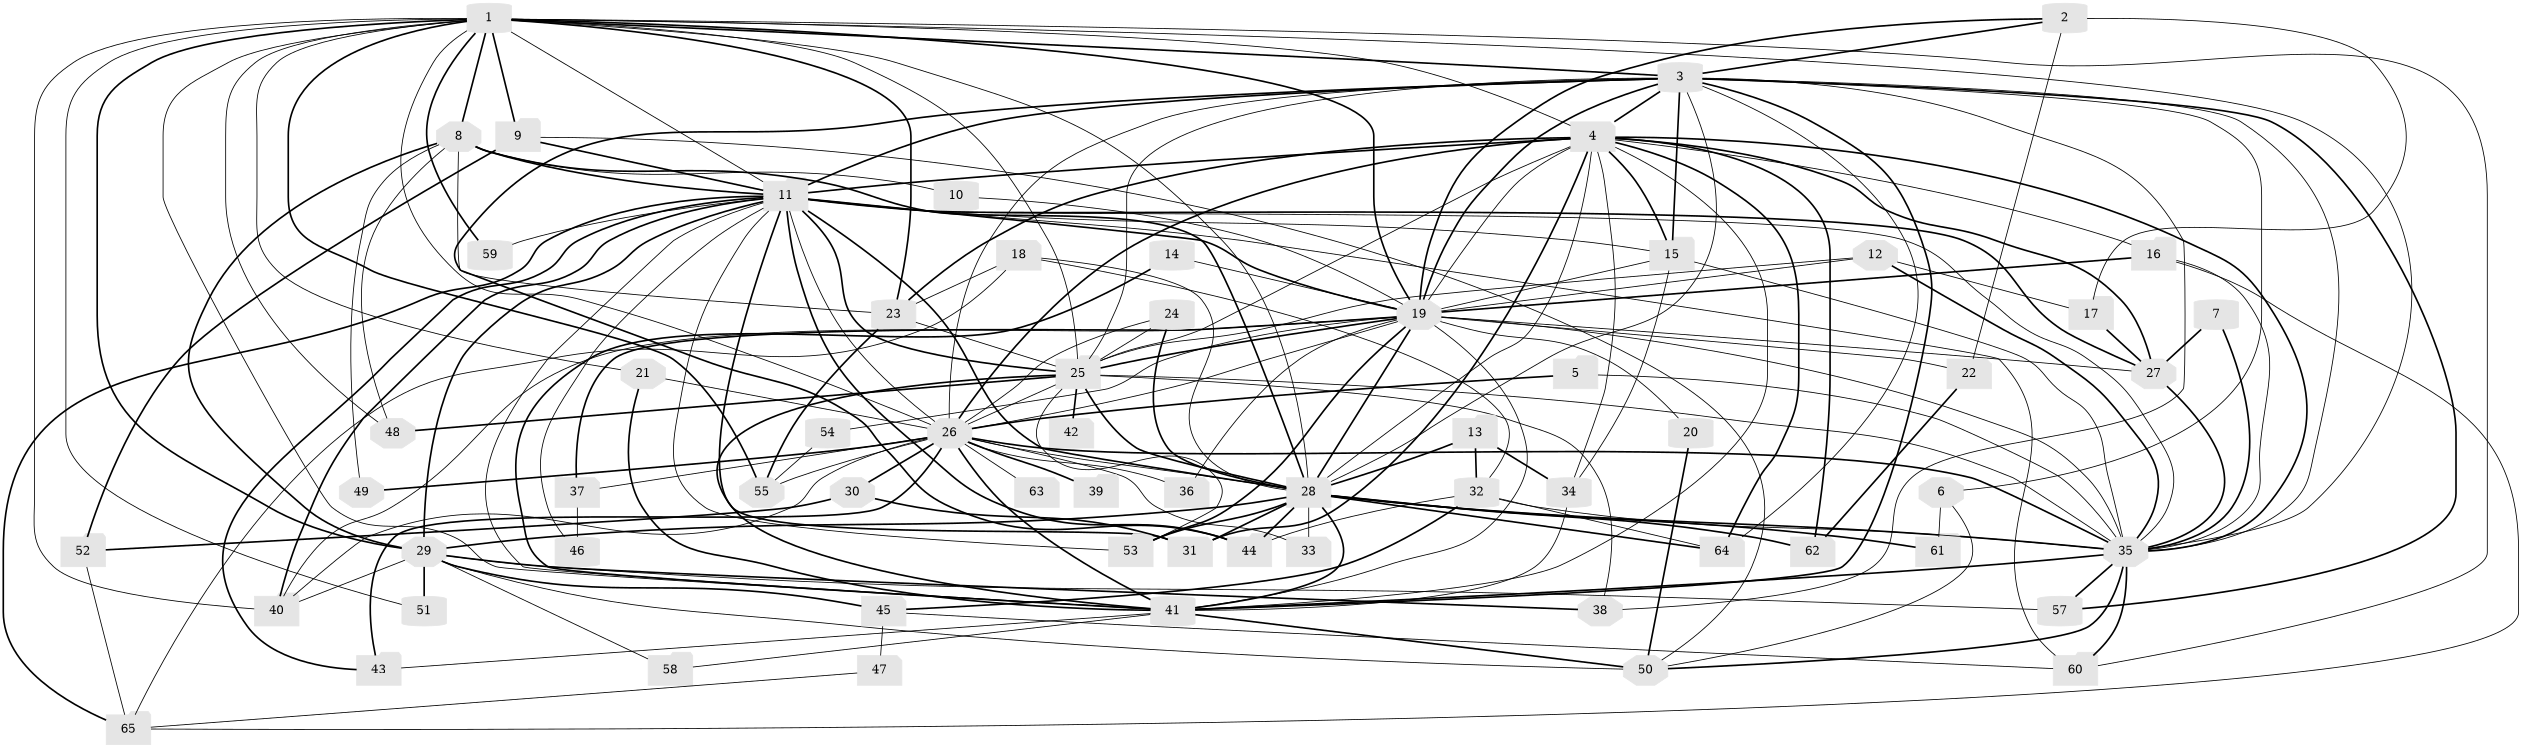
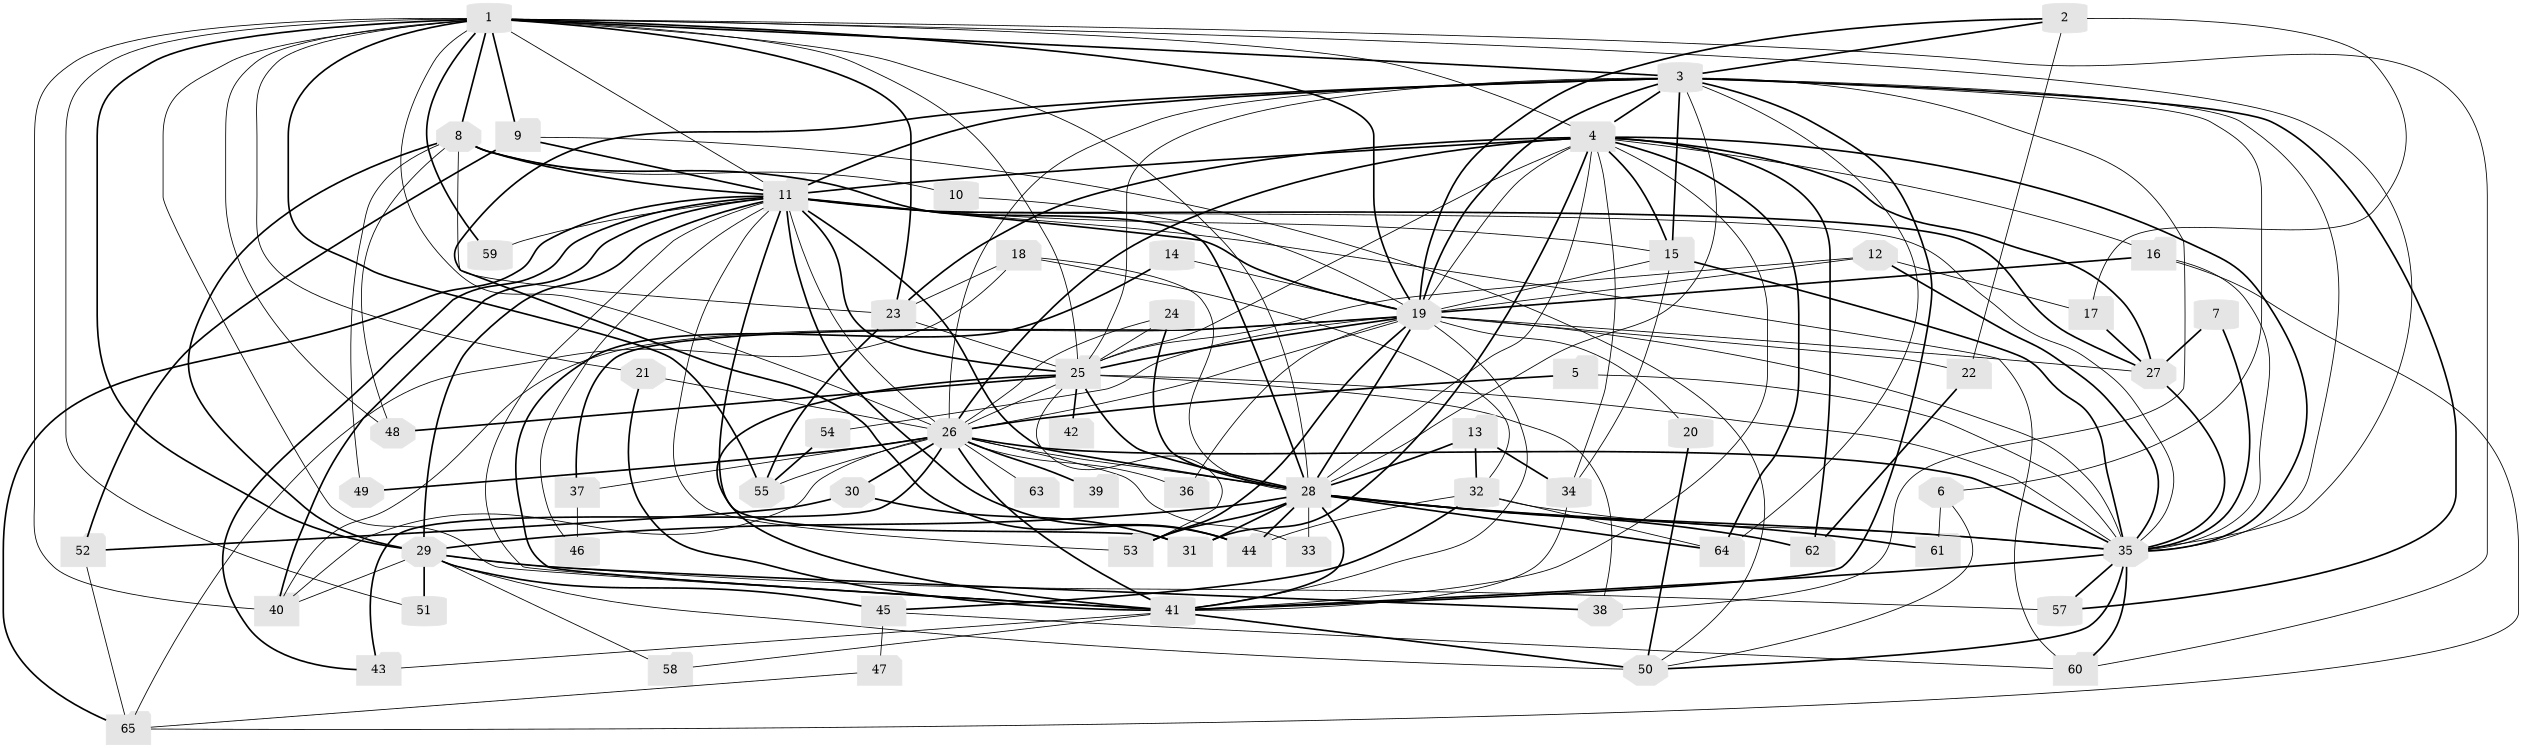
(1963, 337) -> (1963, 337)
(794, 464) -> (794, 464)
